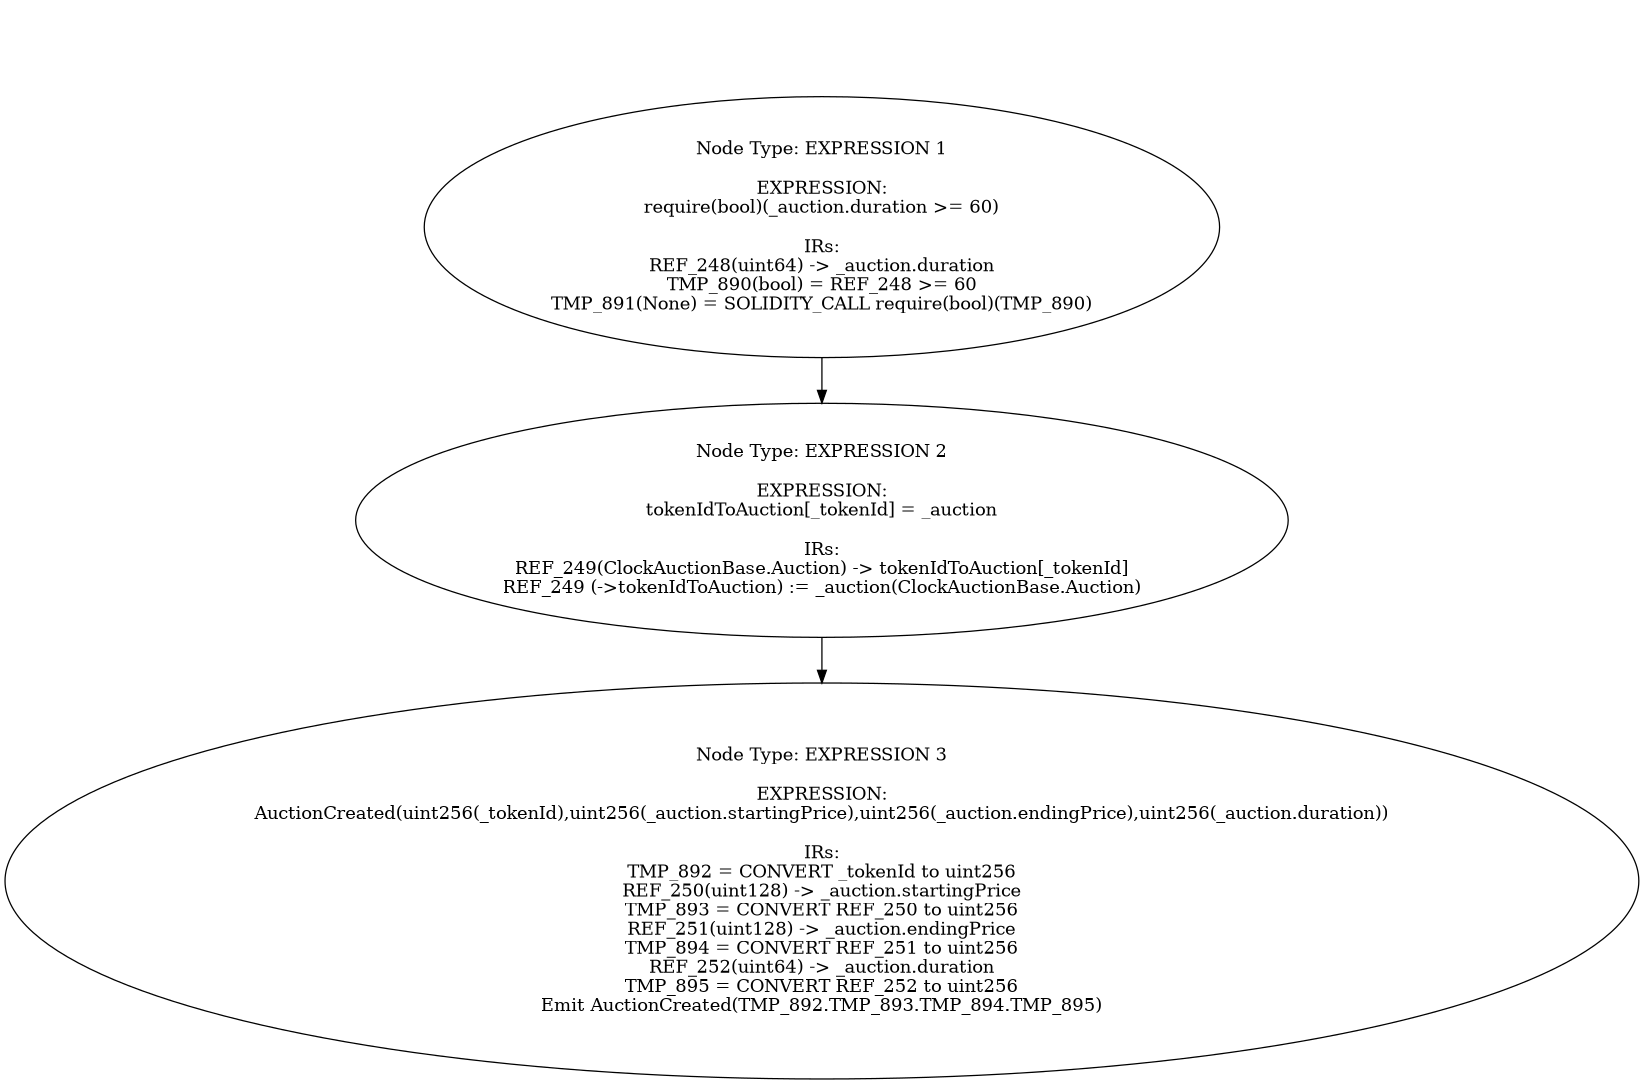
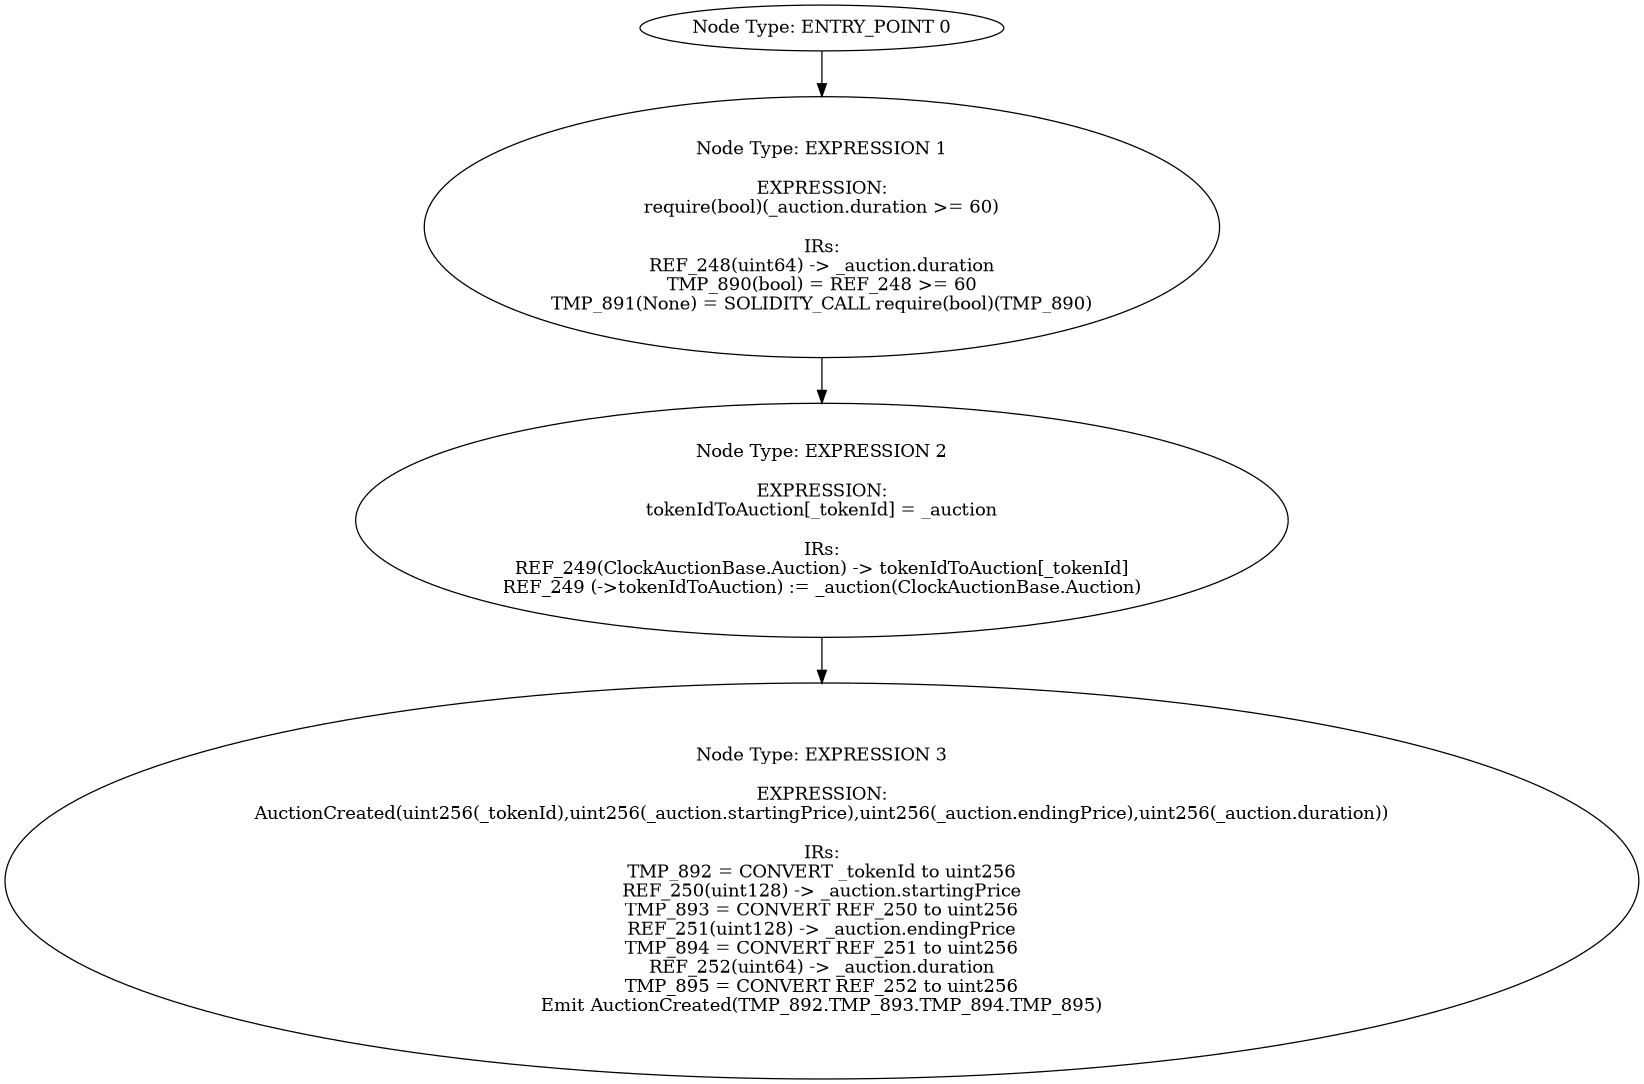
none -> (822, 28)
